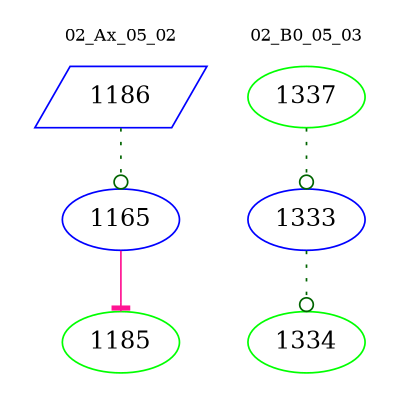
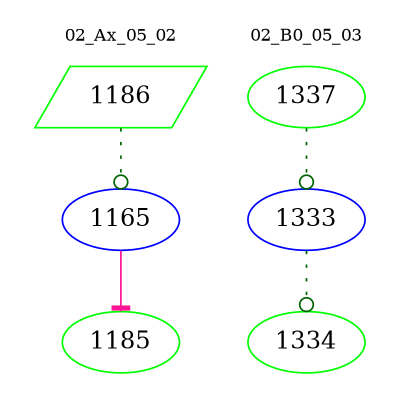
(121, 97) -> (121, 97)
